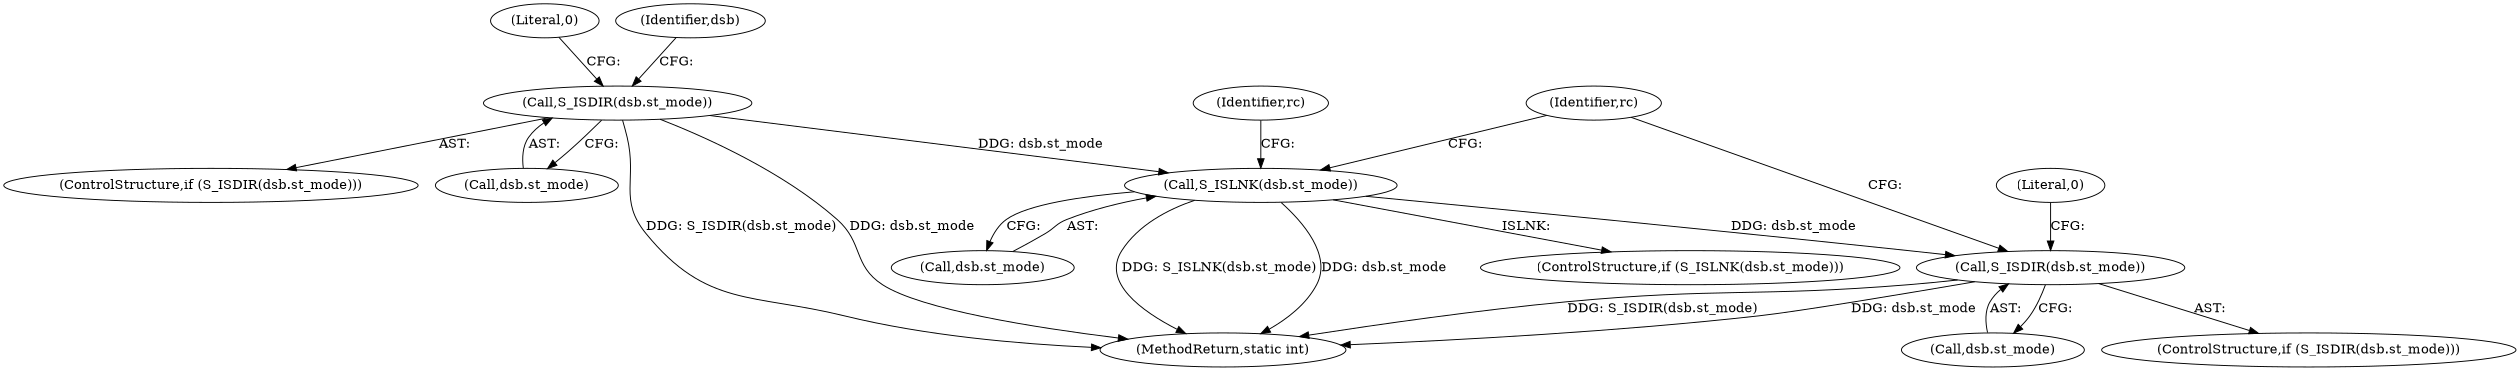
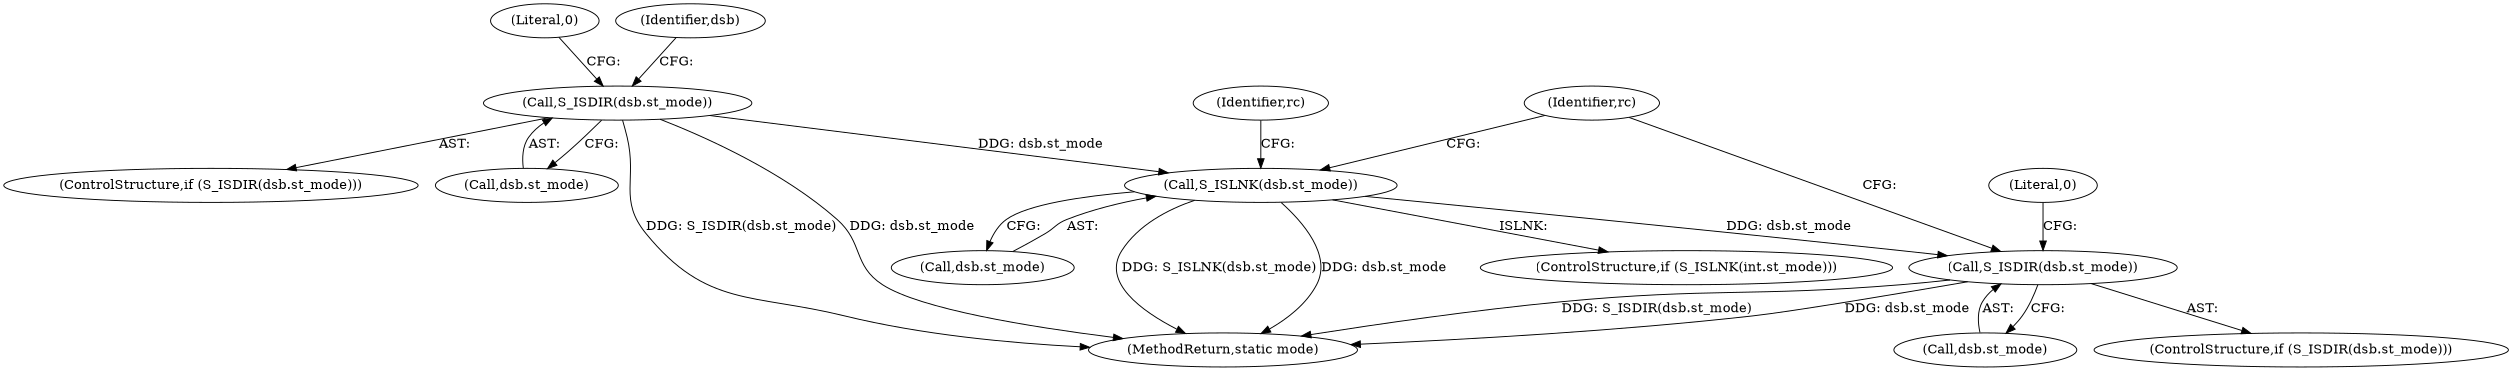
(1690, 268) -> (1686, 268)
(1223, 350) -> (1223, 350)
